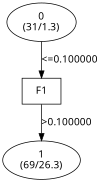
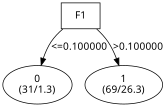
(42, 56) -> (51, 42)
